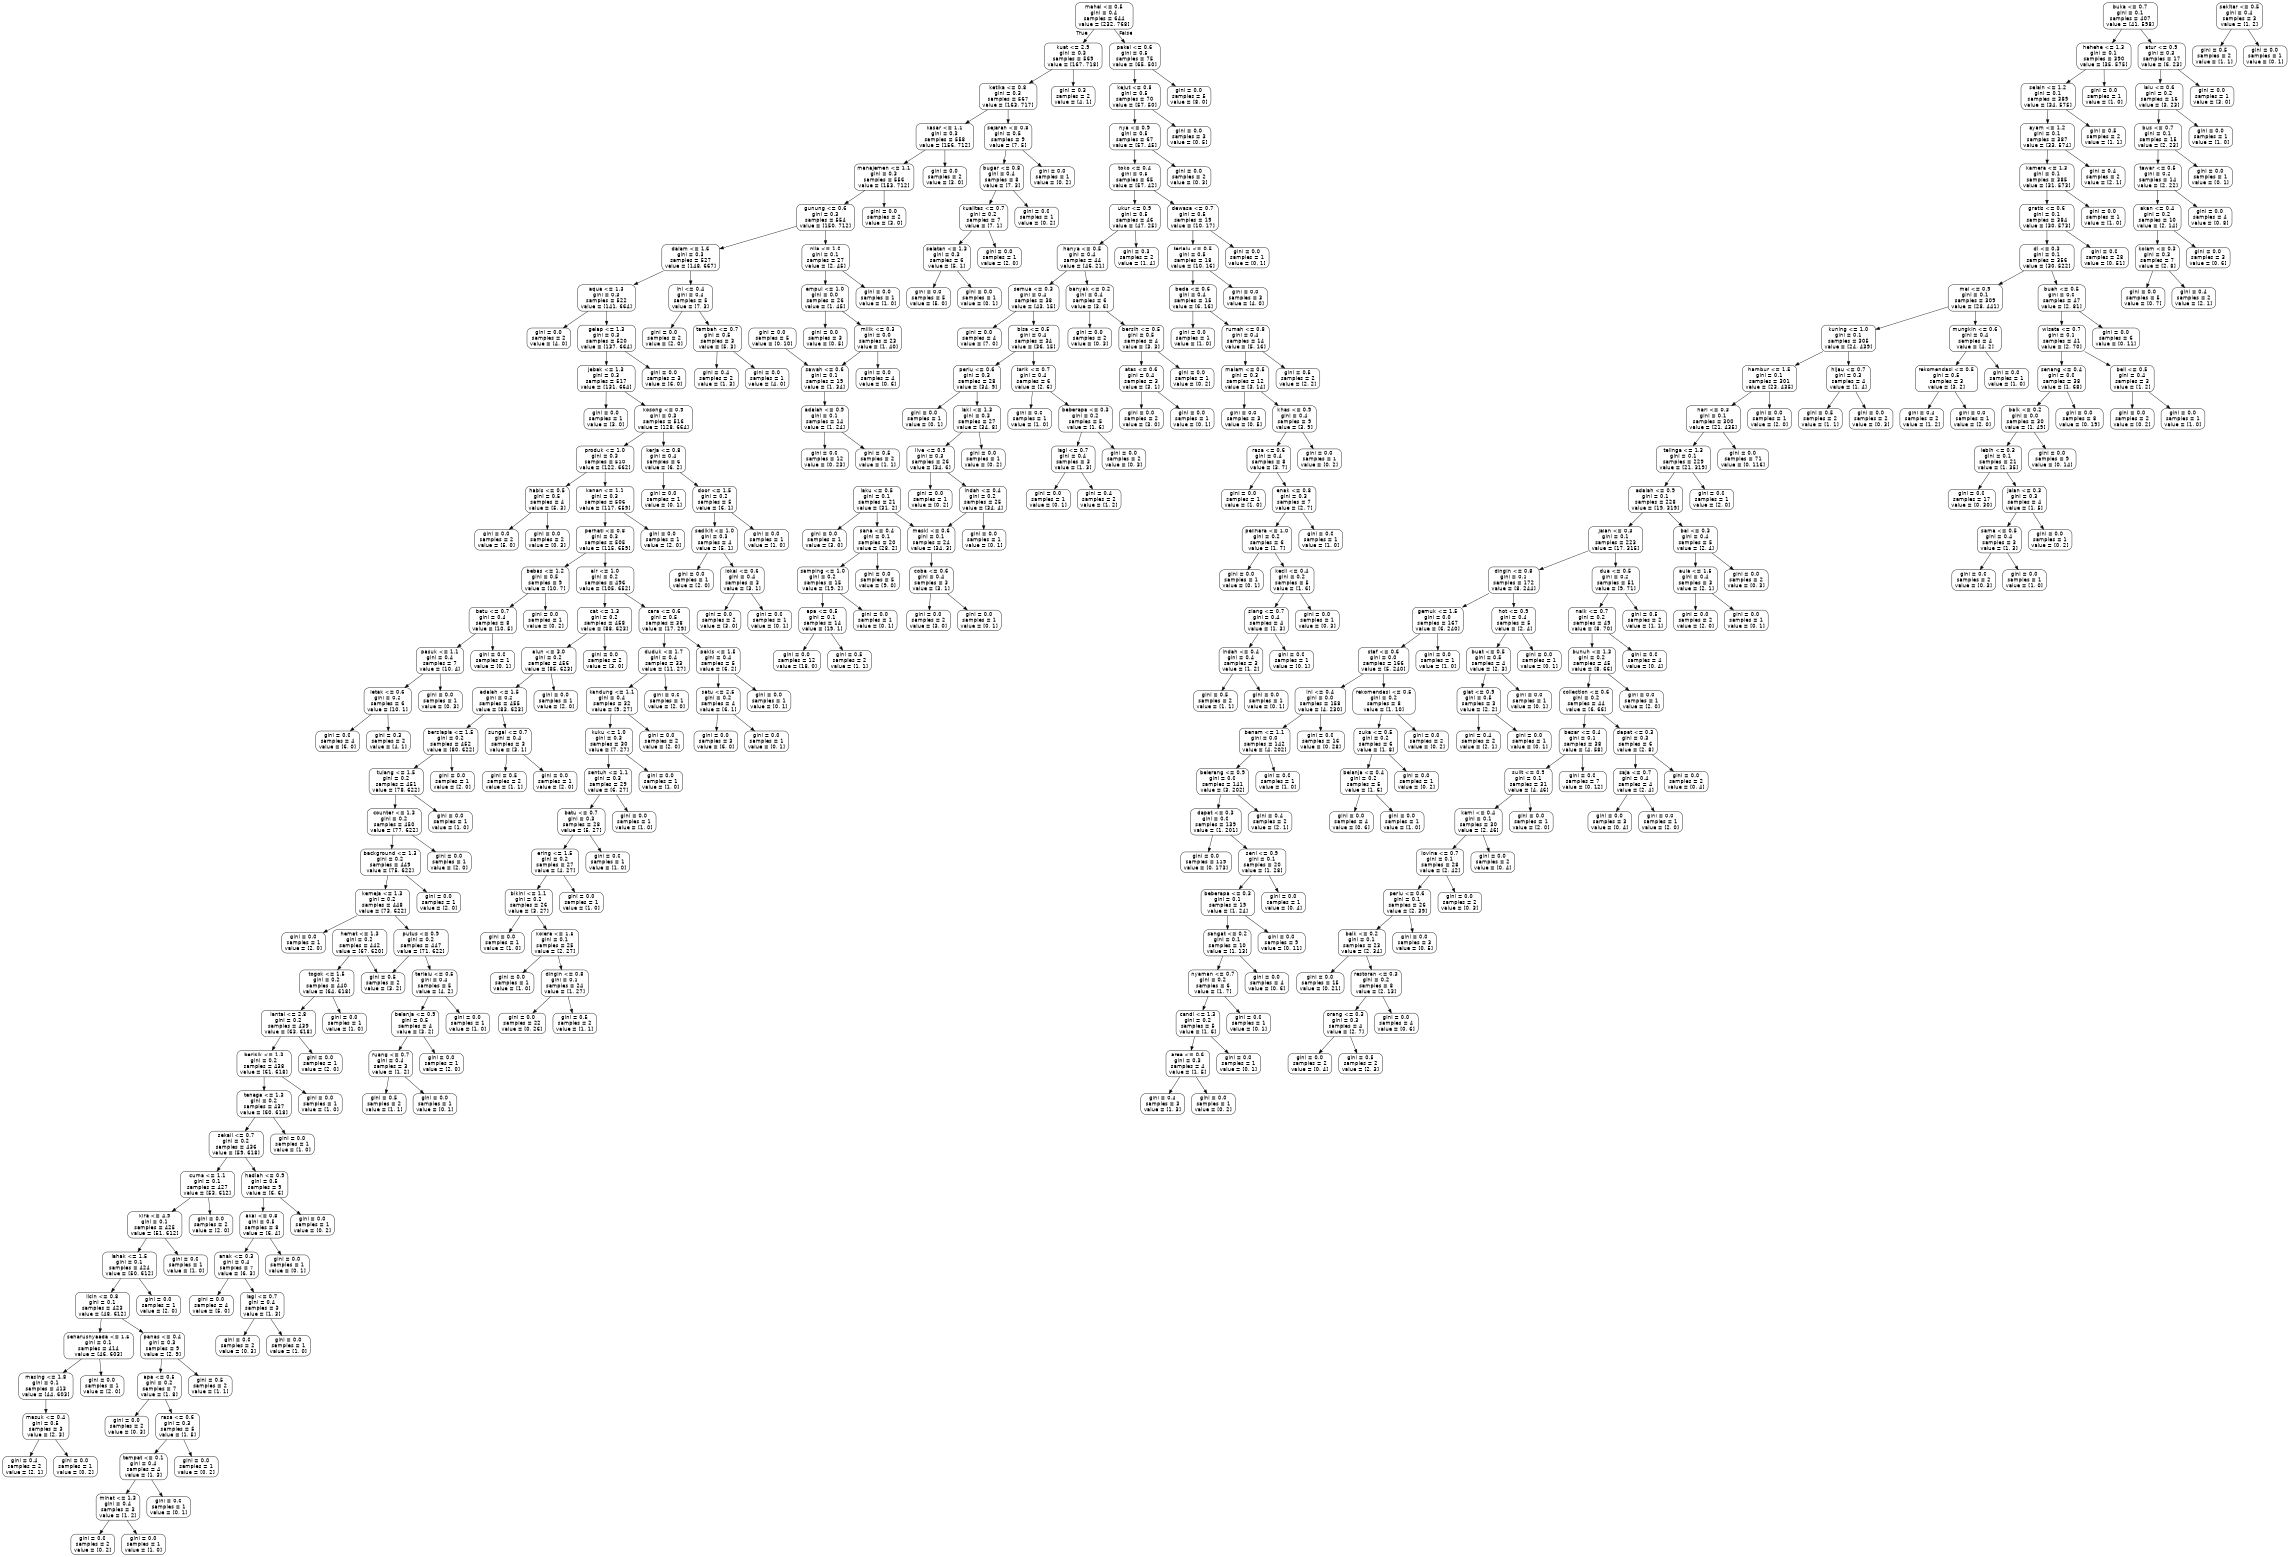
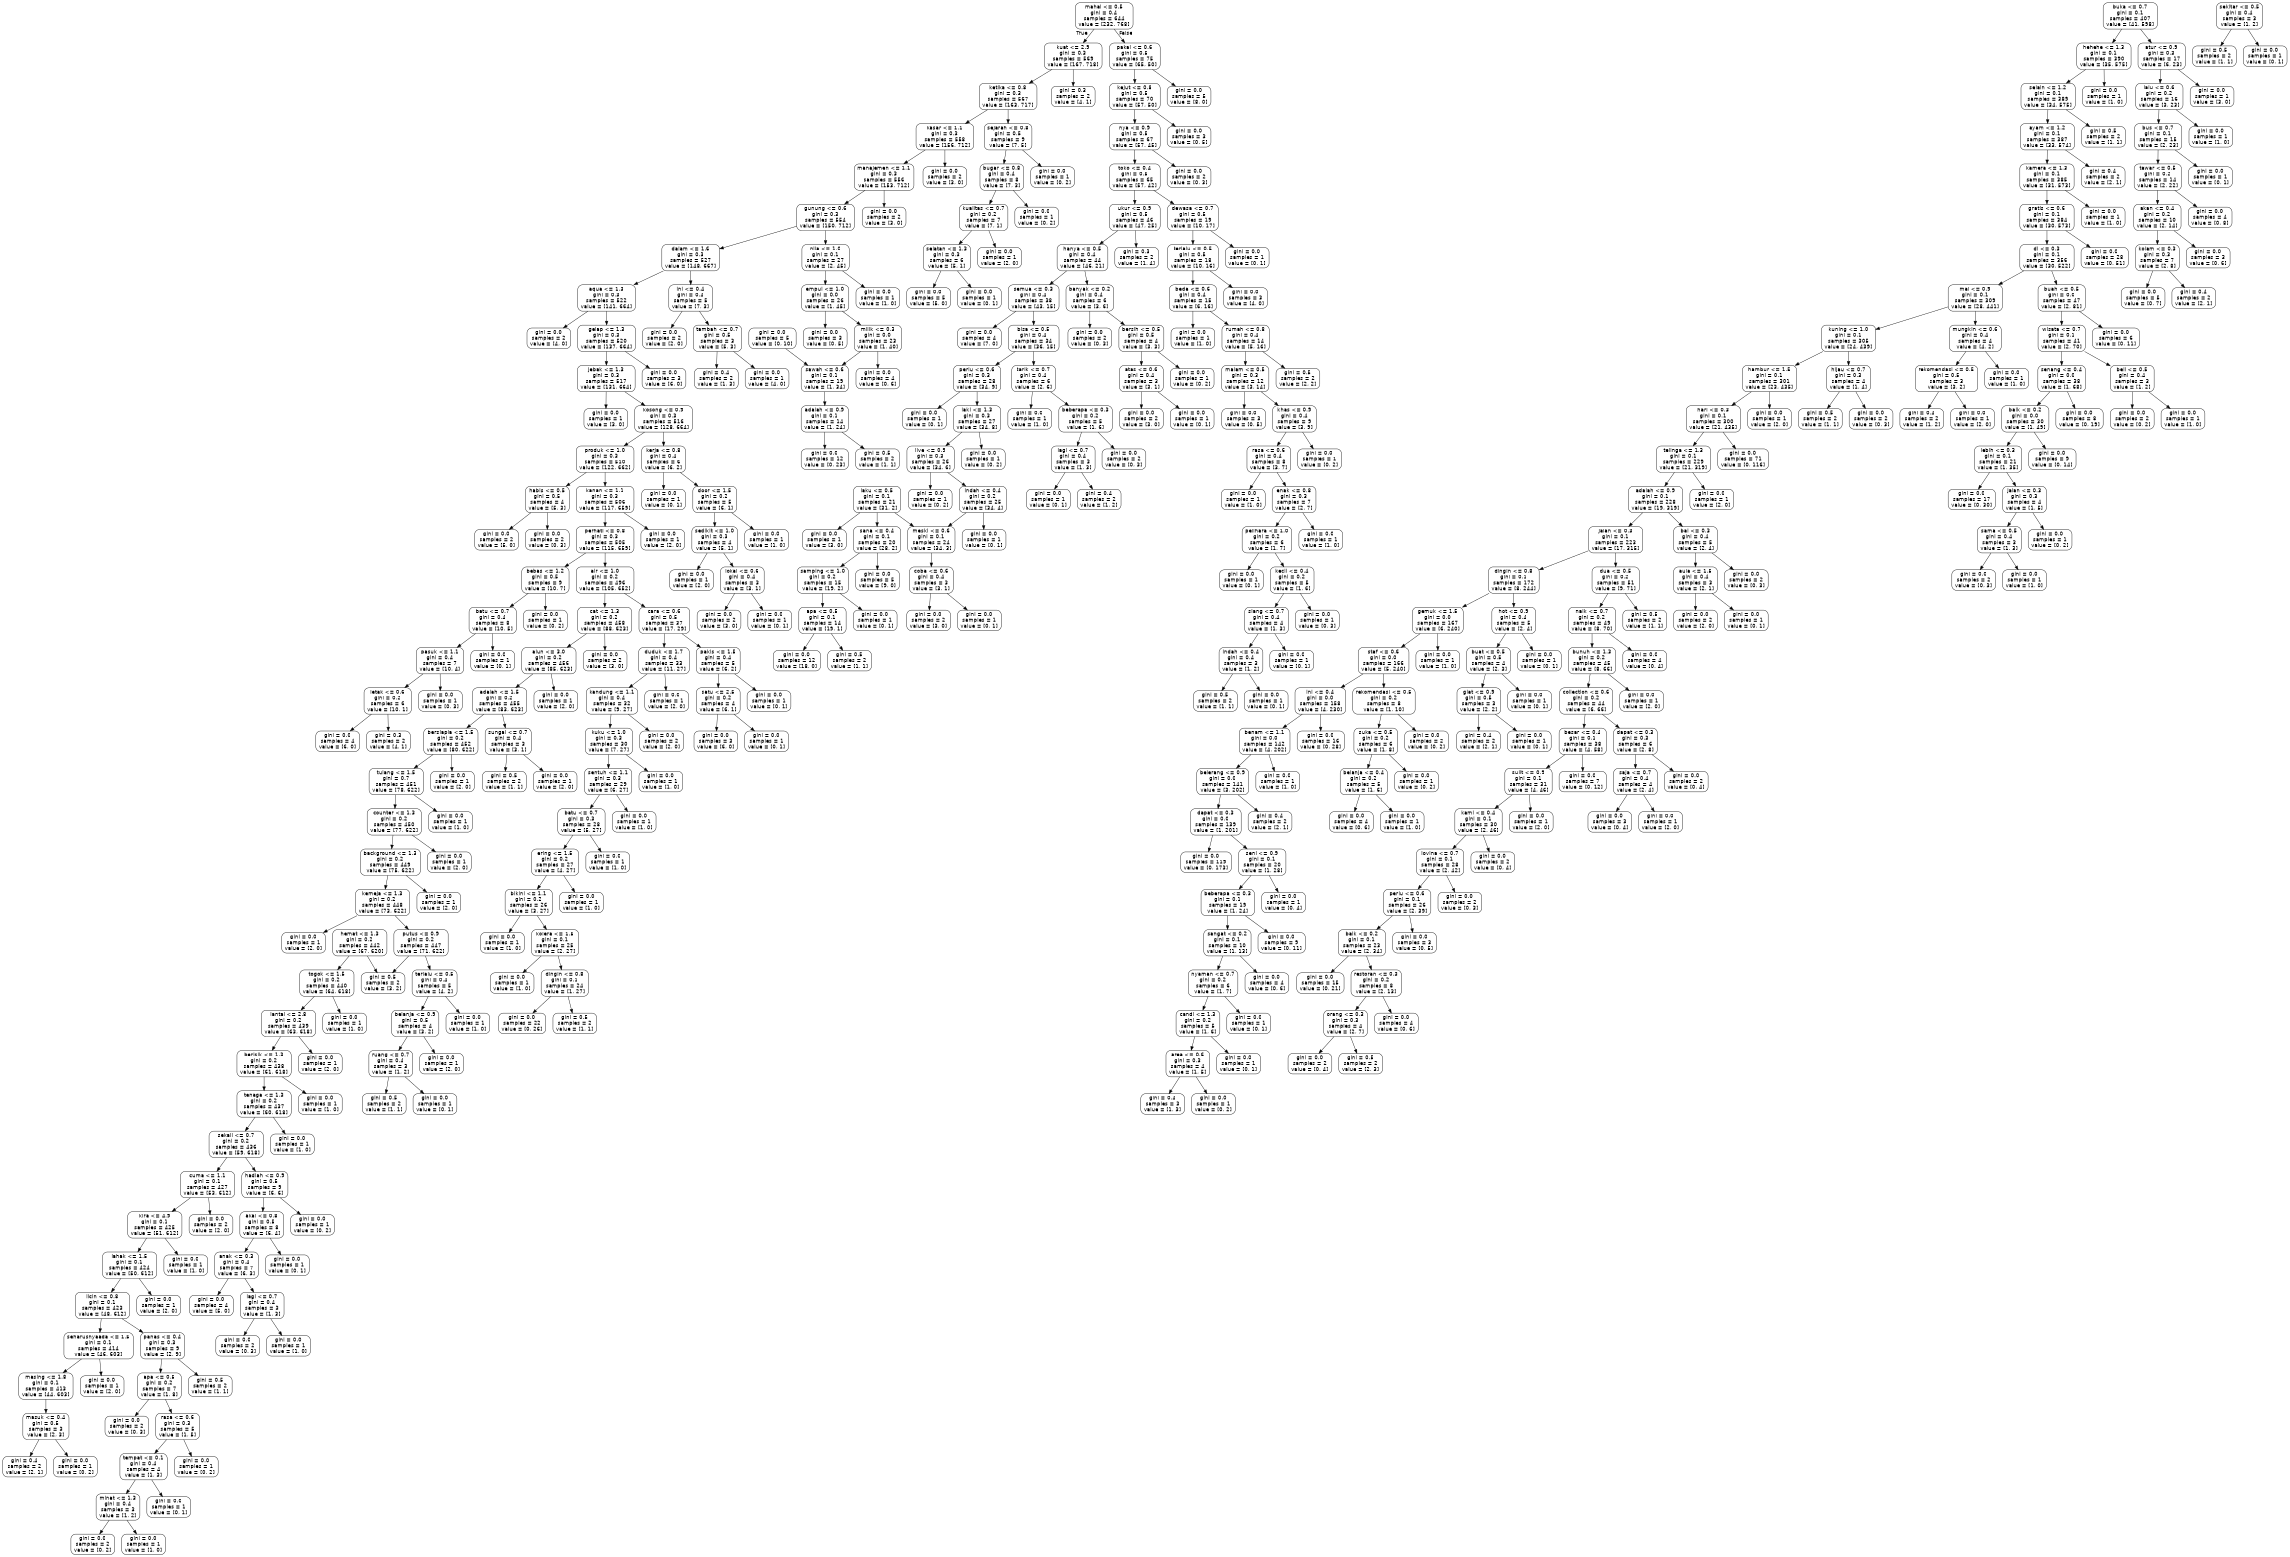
(664, 620) -> (664, 620)
(396, 782) -> (396, 782)
